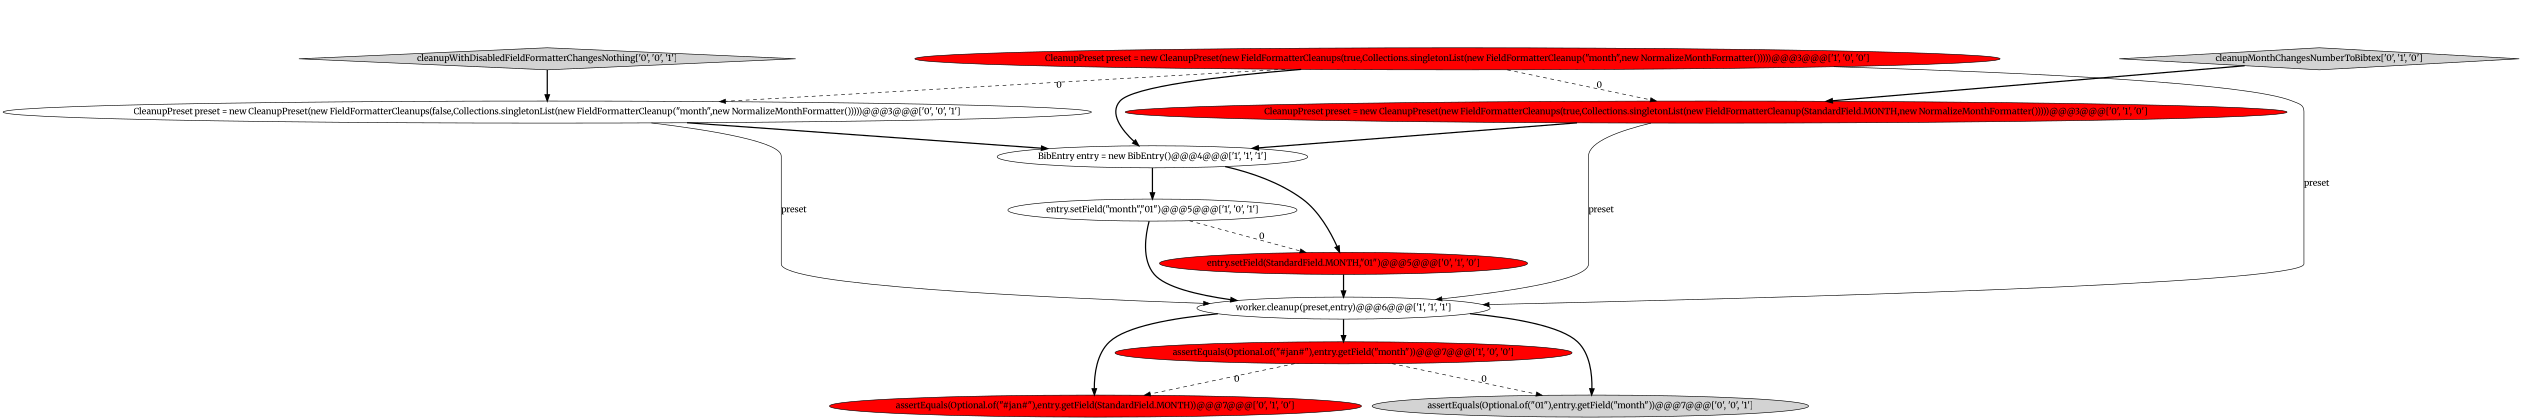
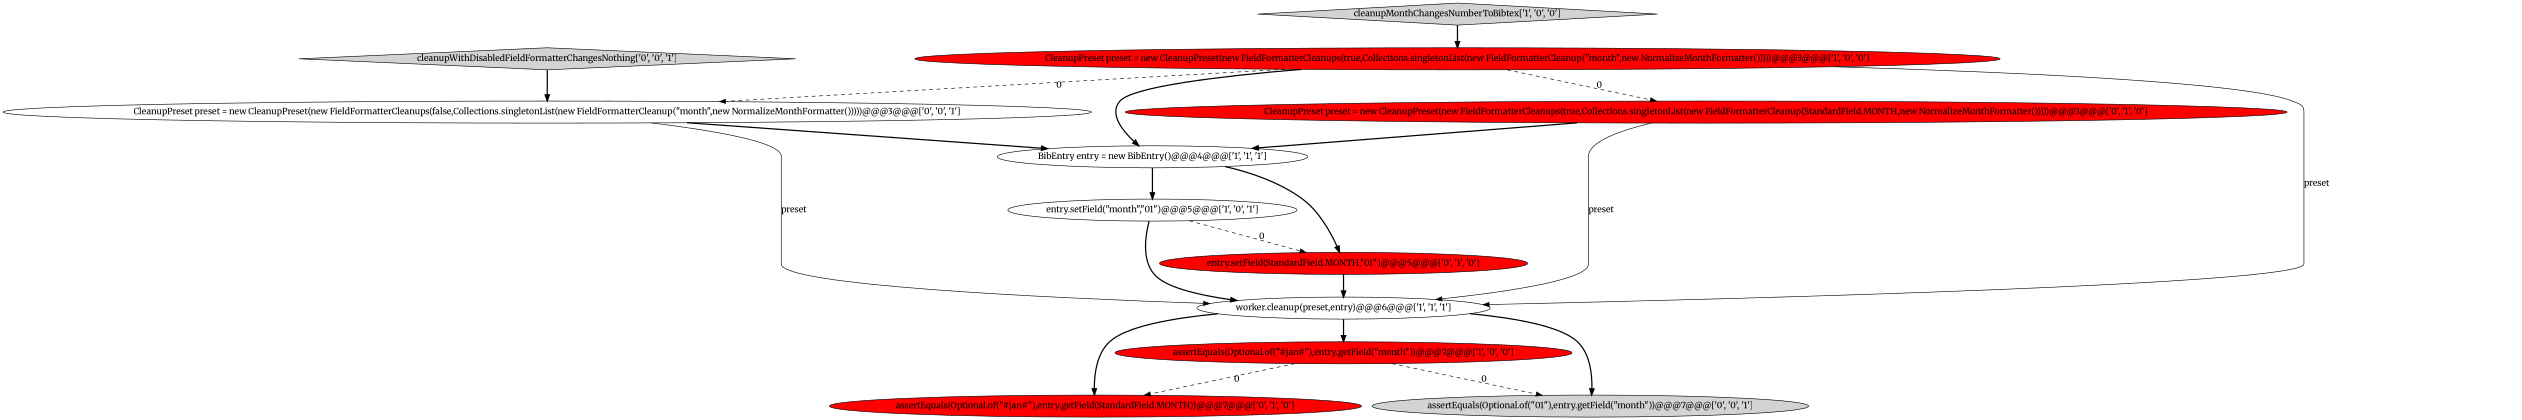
none -> (1457, 14)
(2319, 59) -> none
